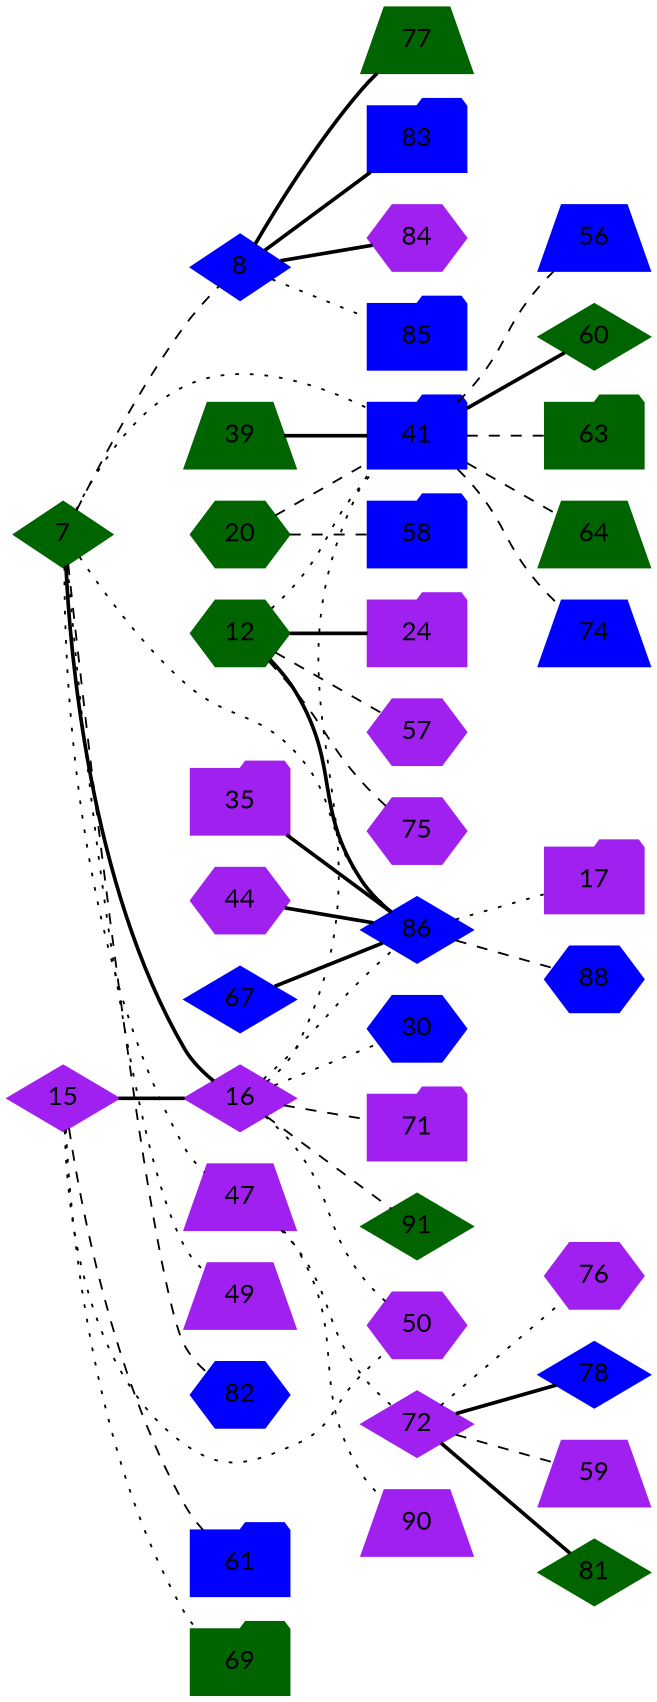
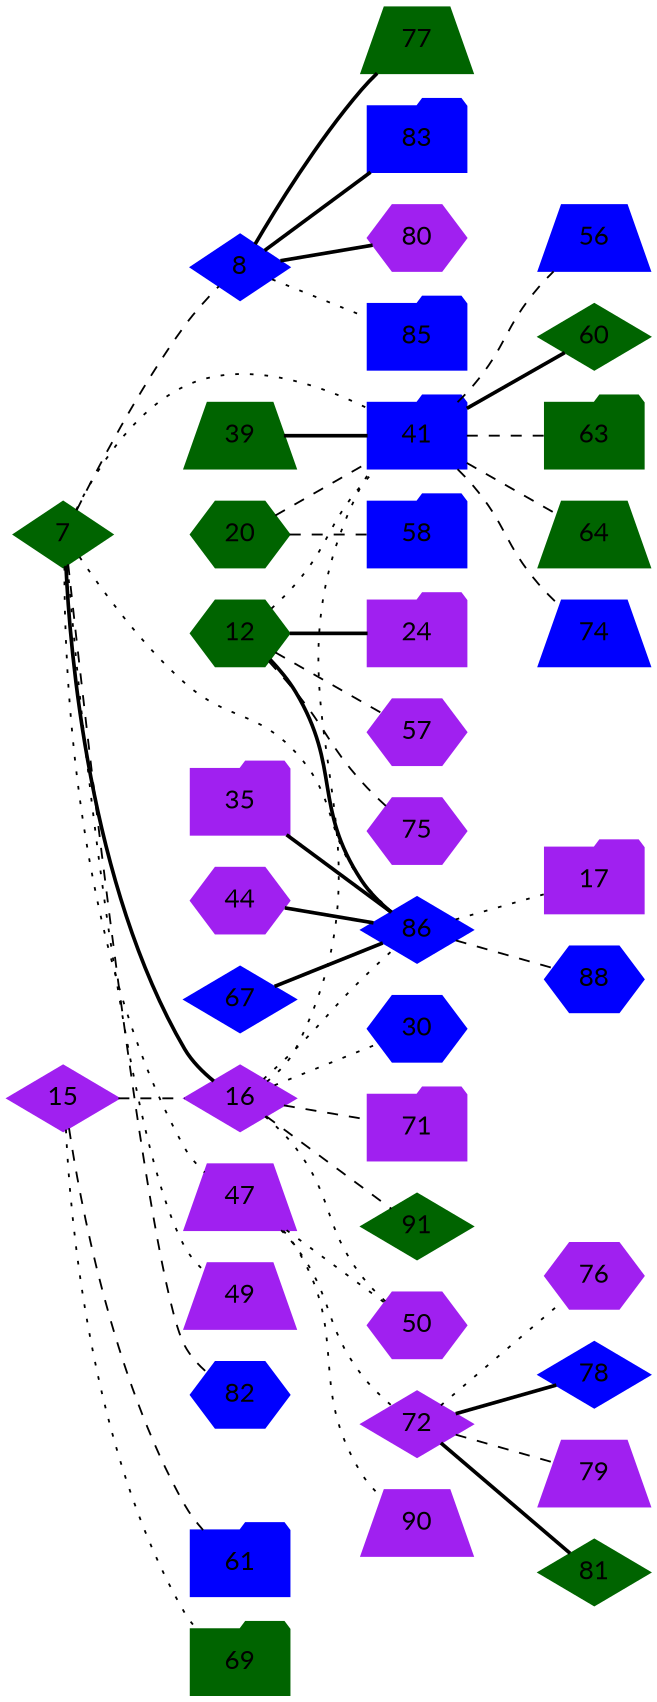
(417, 238) -> (417, 238)
(152, 1098) -> (152, 1098)
(160, 1422) -> (335, 1266)
(594, 1474) -> (594, 1474)
